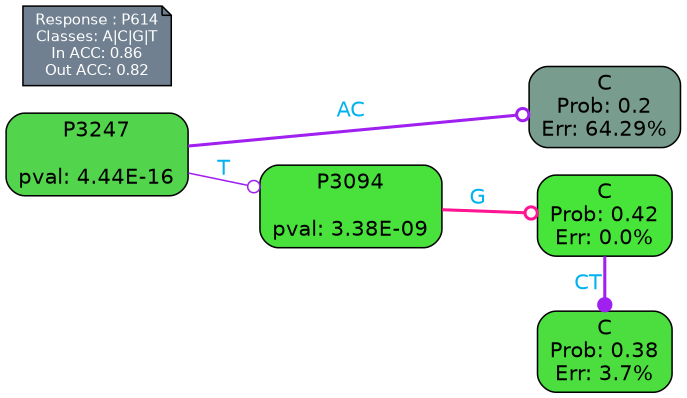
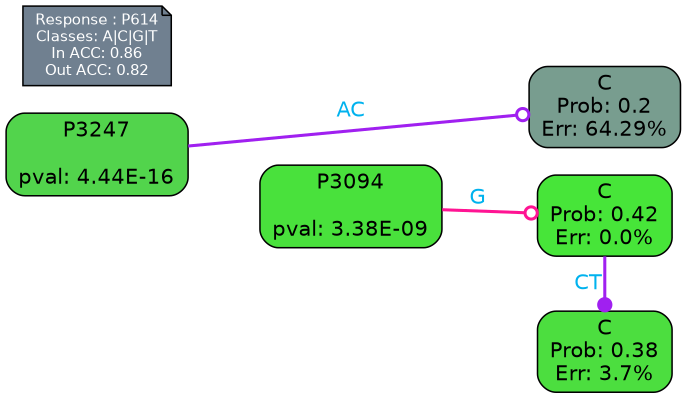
(218, 179) -> none
